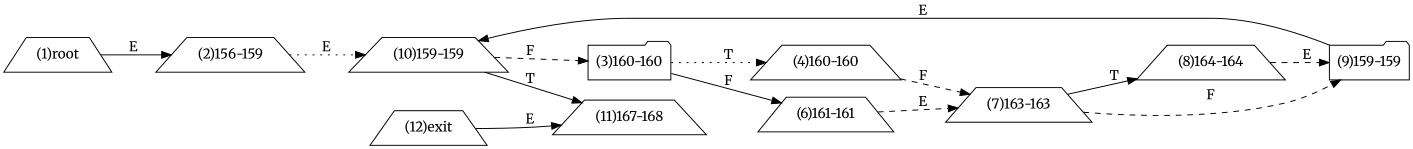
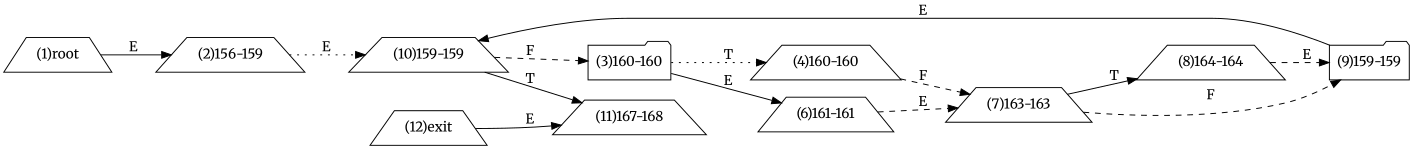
(729, 81) -> (729, 81)
